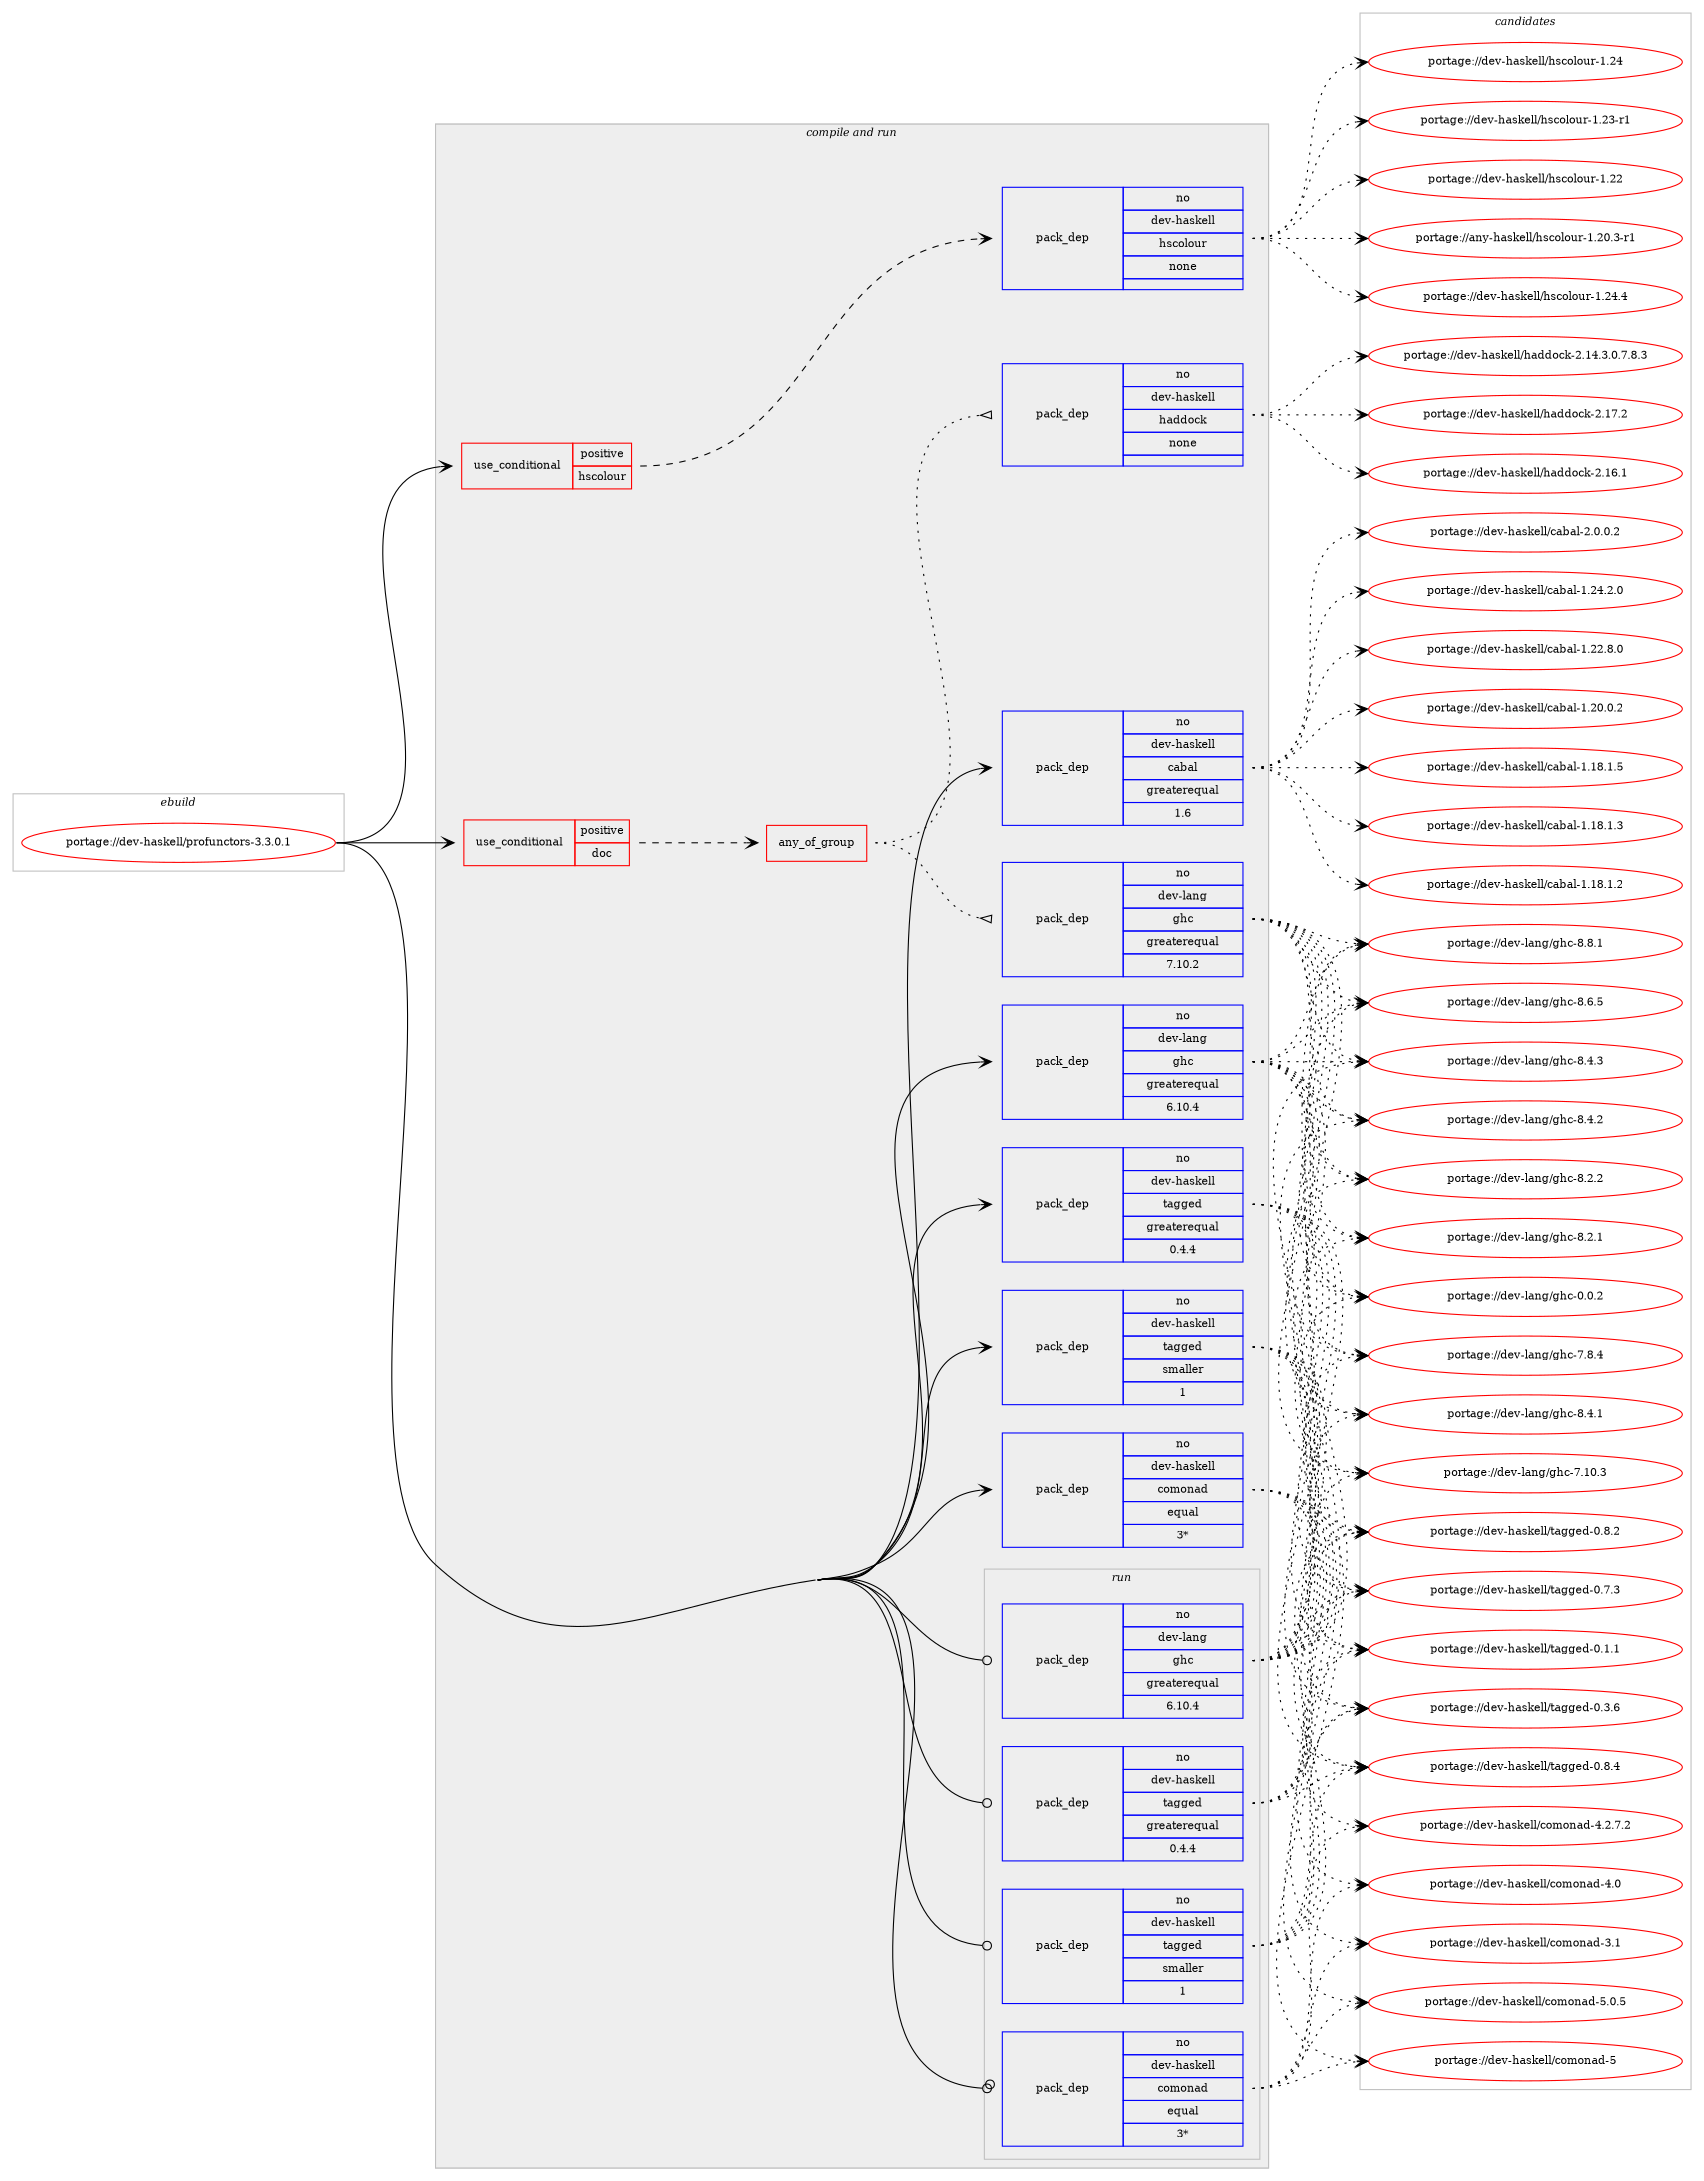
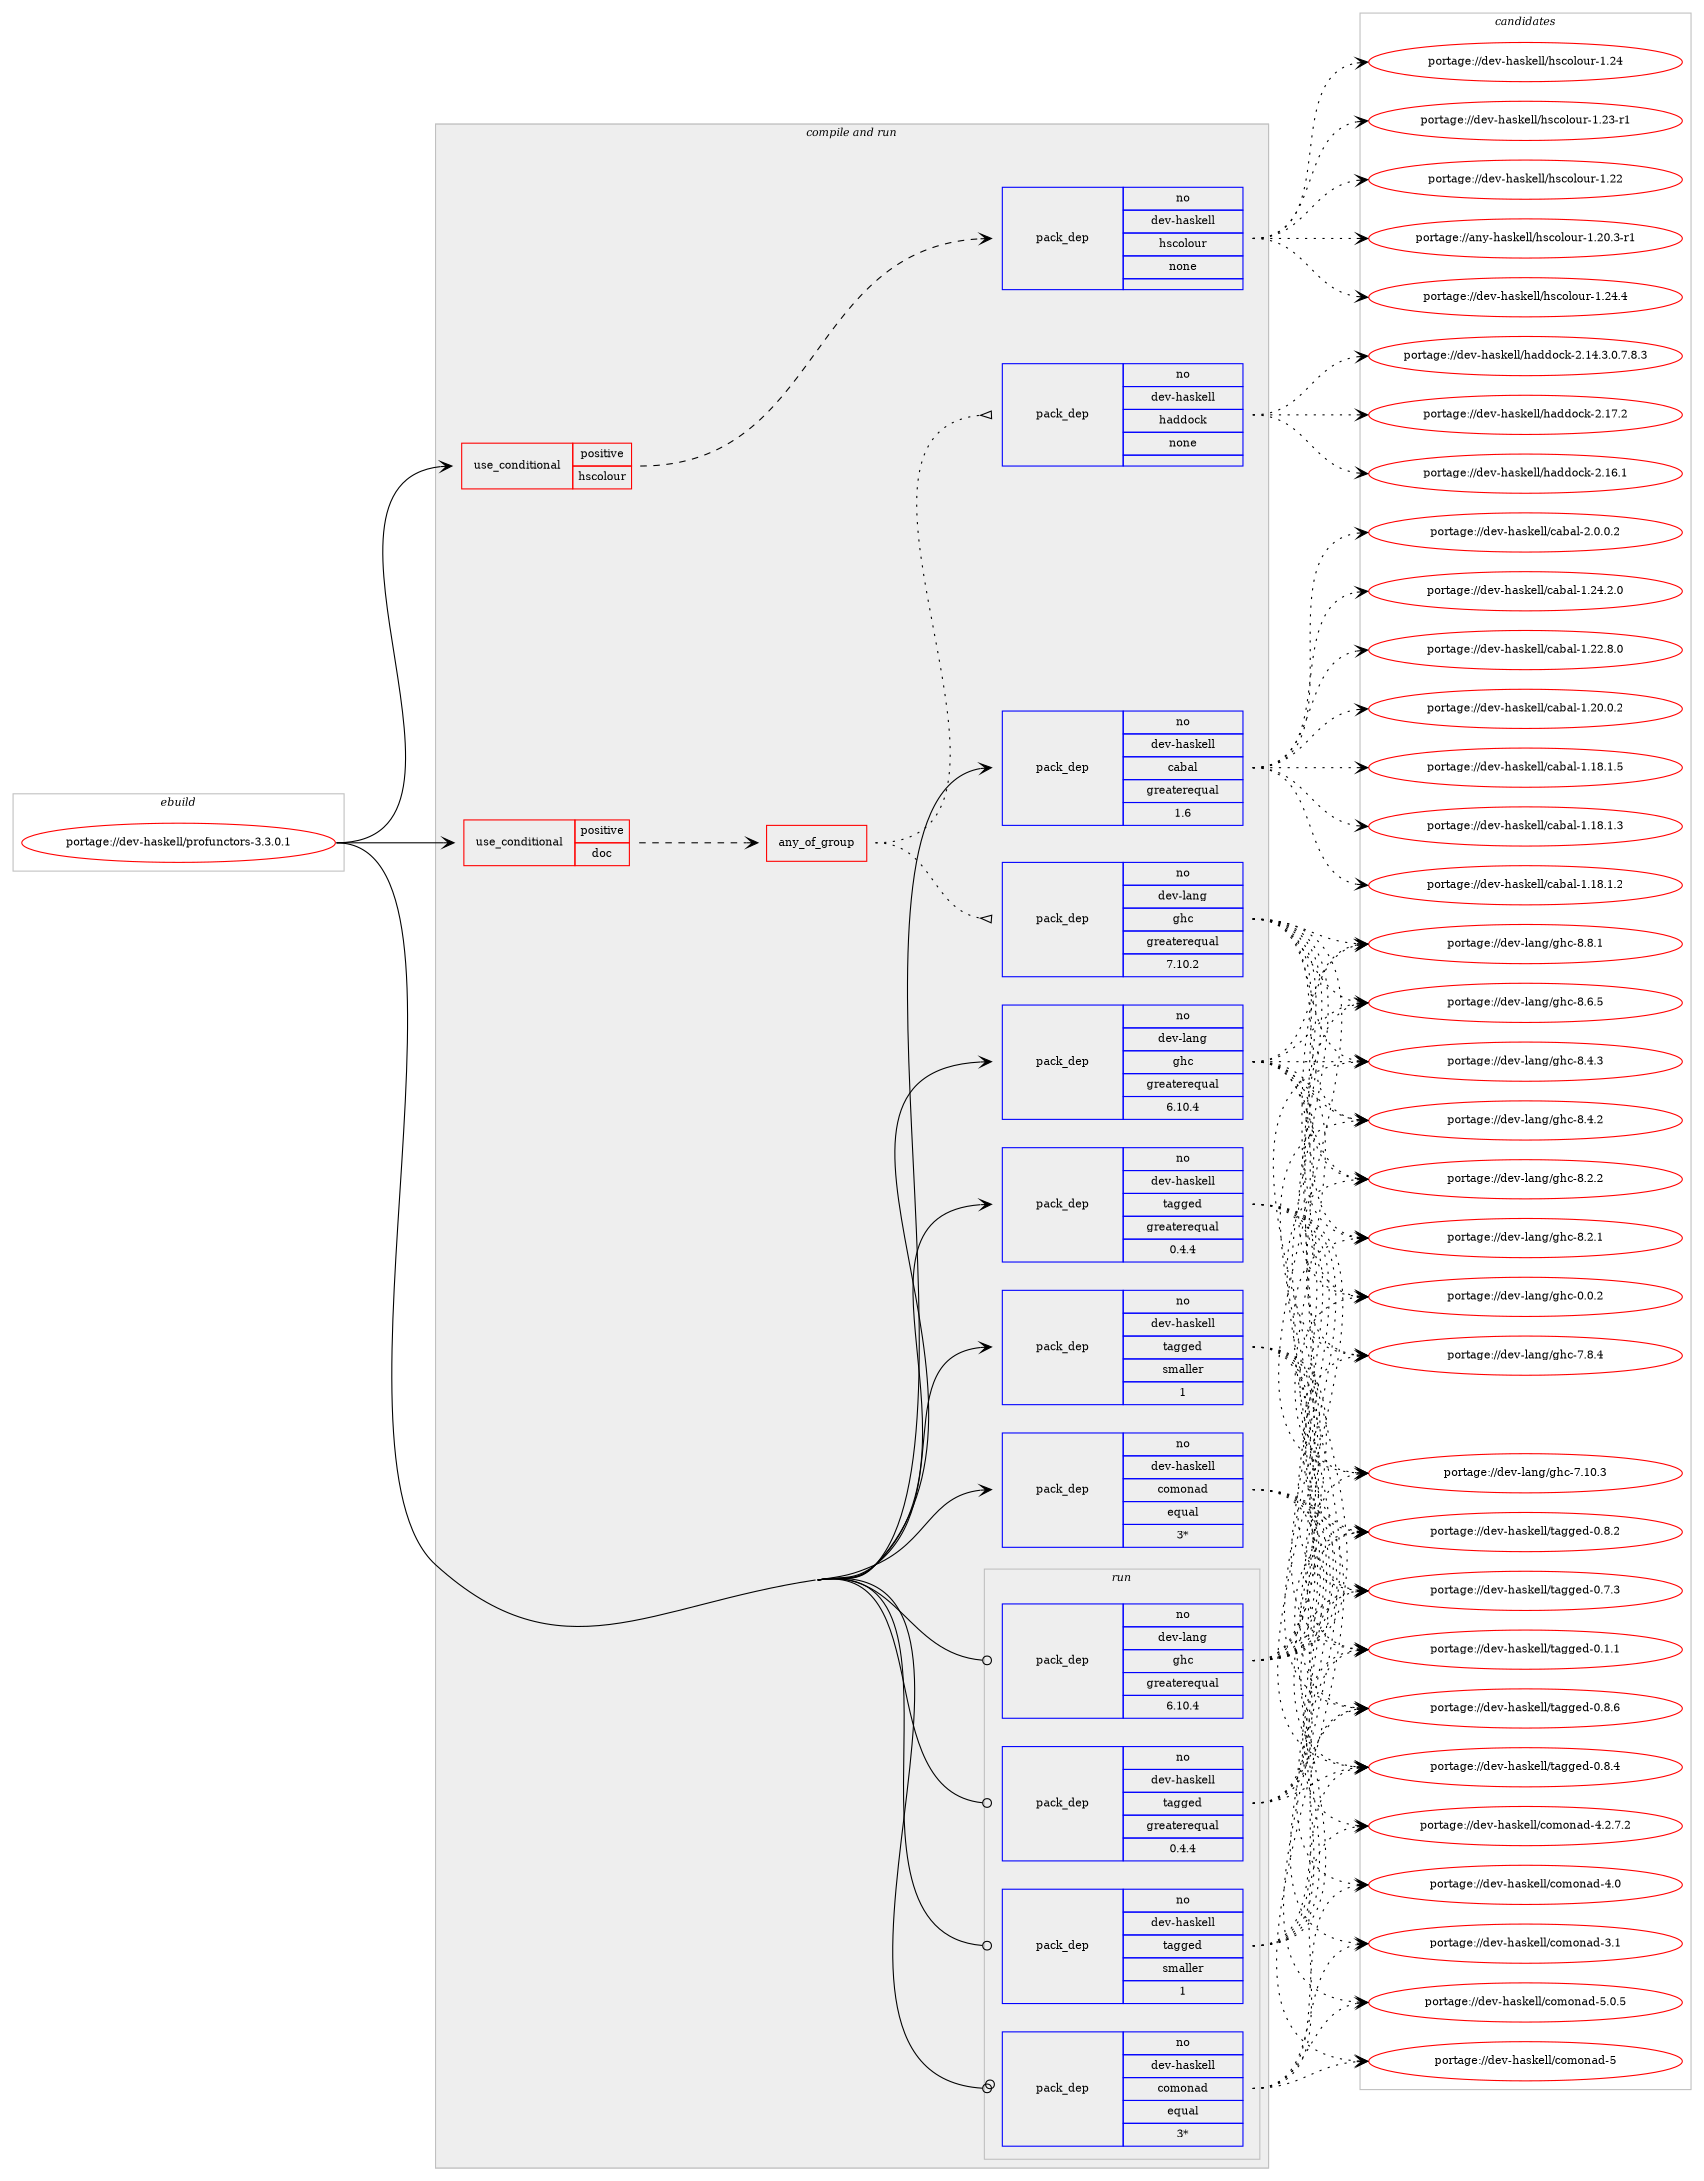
(1526, 1414) -> none
(1526, 1708) -> (1526, 1708)
